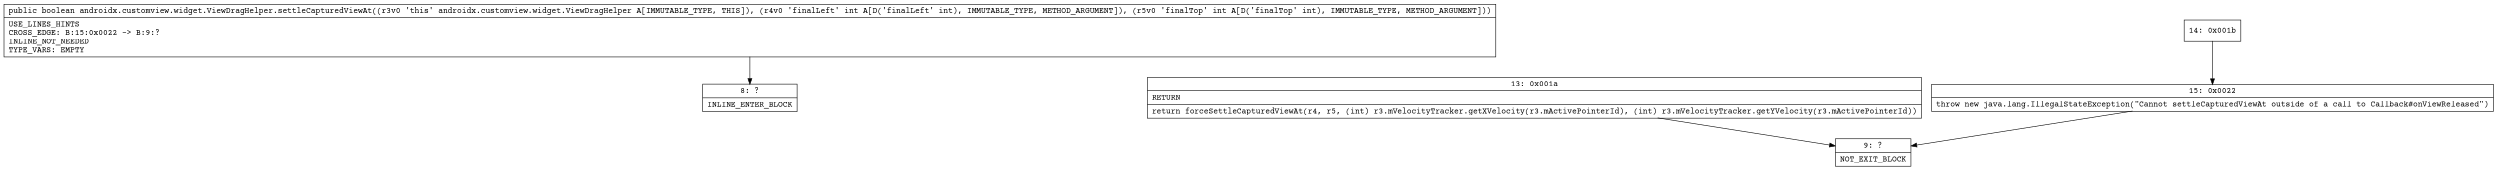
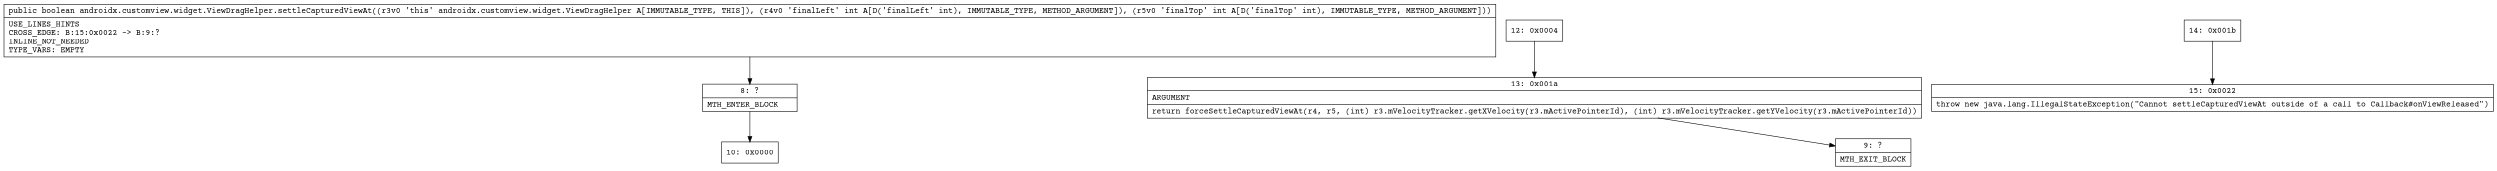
none -> (1534, 31)
(1166, 97) -> (1171, 97)
(750, 104) -> (743, 104)
(2025, 128) -> none
none -> (750, 152)
(1873, 159) -> (1873, 159)
